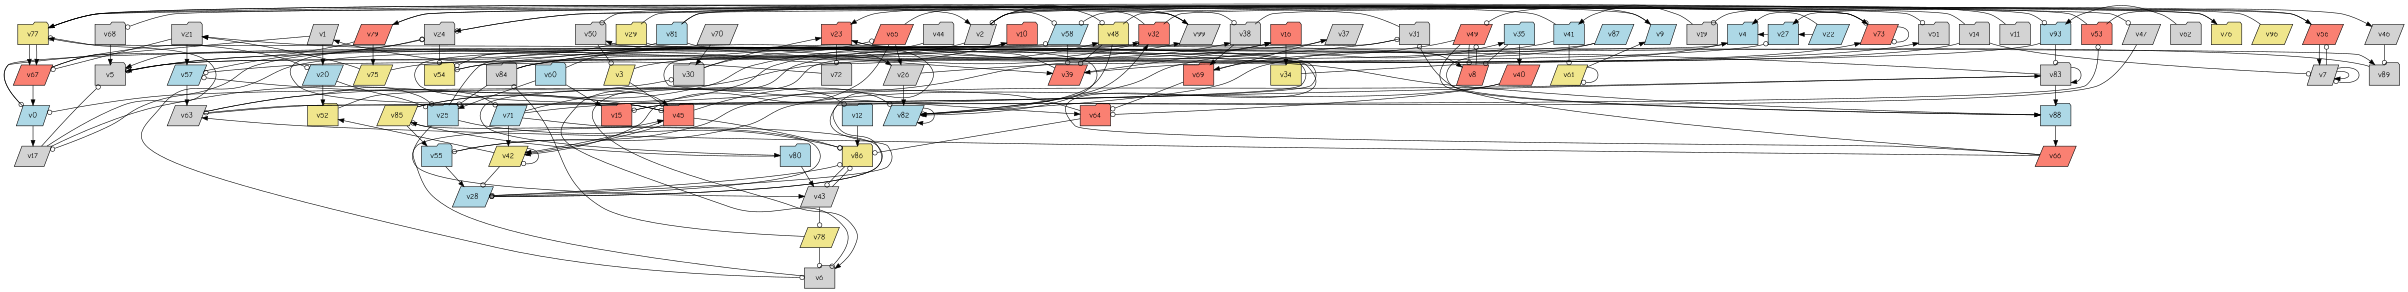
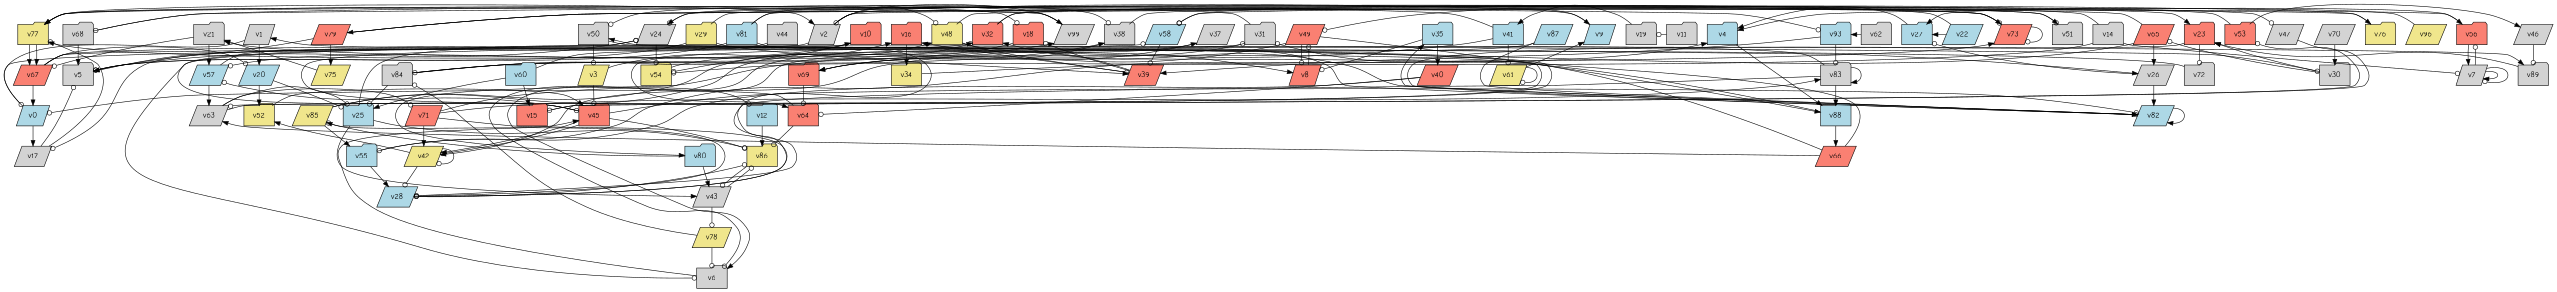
(440, 34) -> (656, 35)
(2323, 34) -> (2472, 35)
none -> (1028, 35)
(1152, 62) -> (1201, 9)
(356, 87) -> (1179, 47)
(508, 116) -> (424, 116)
